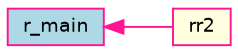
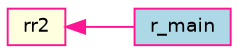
(148, 27) -> (110, 27)
